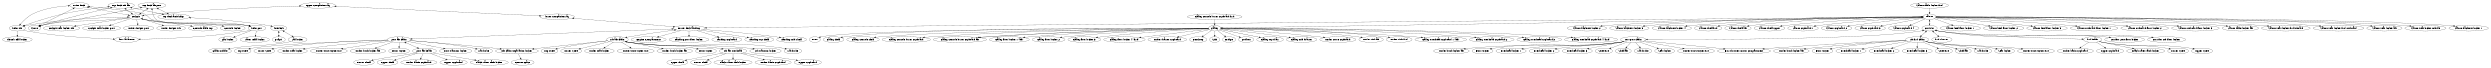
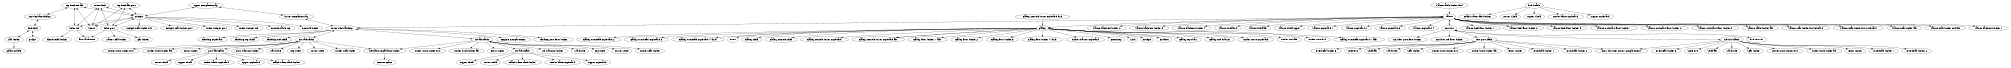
(163, 11) -> none
(2024, 37) -> none
(733, 51) -> (523, 51)
